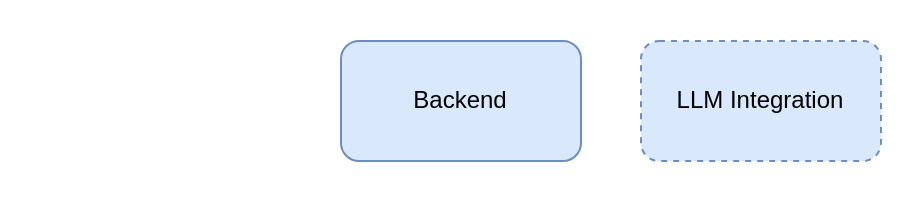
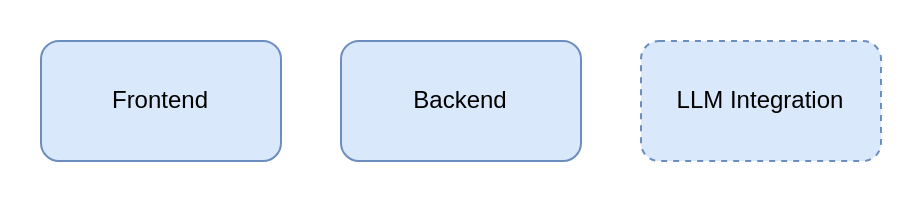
none -> (161, 101)
